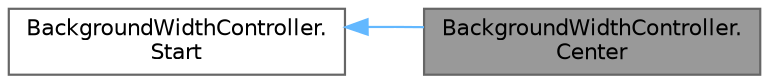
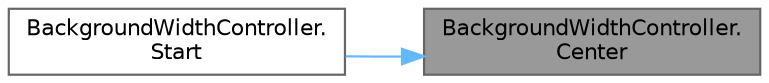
(396, 27) -> (374, 57)
